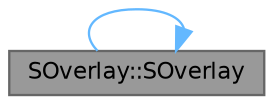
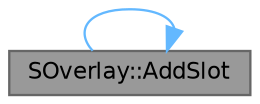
(137, 73) -> (130, 73)
